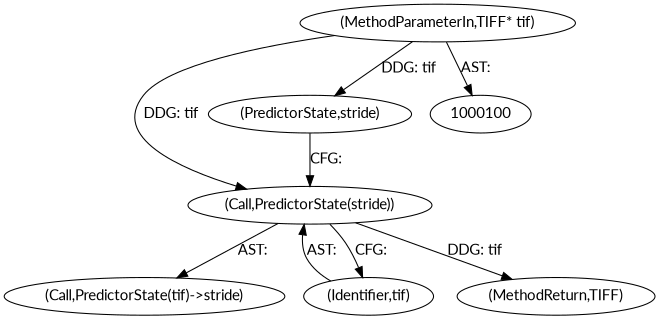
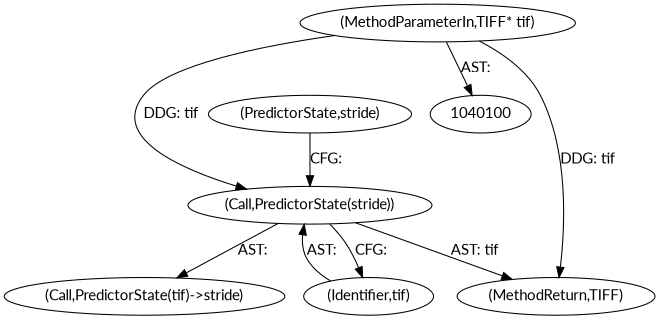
(378, 66) -> (556, 139)
(481, 114) -> (481, 114)
(475, 251) -> (475, 251)
